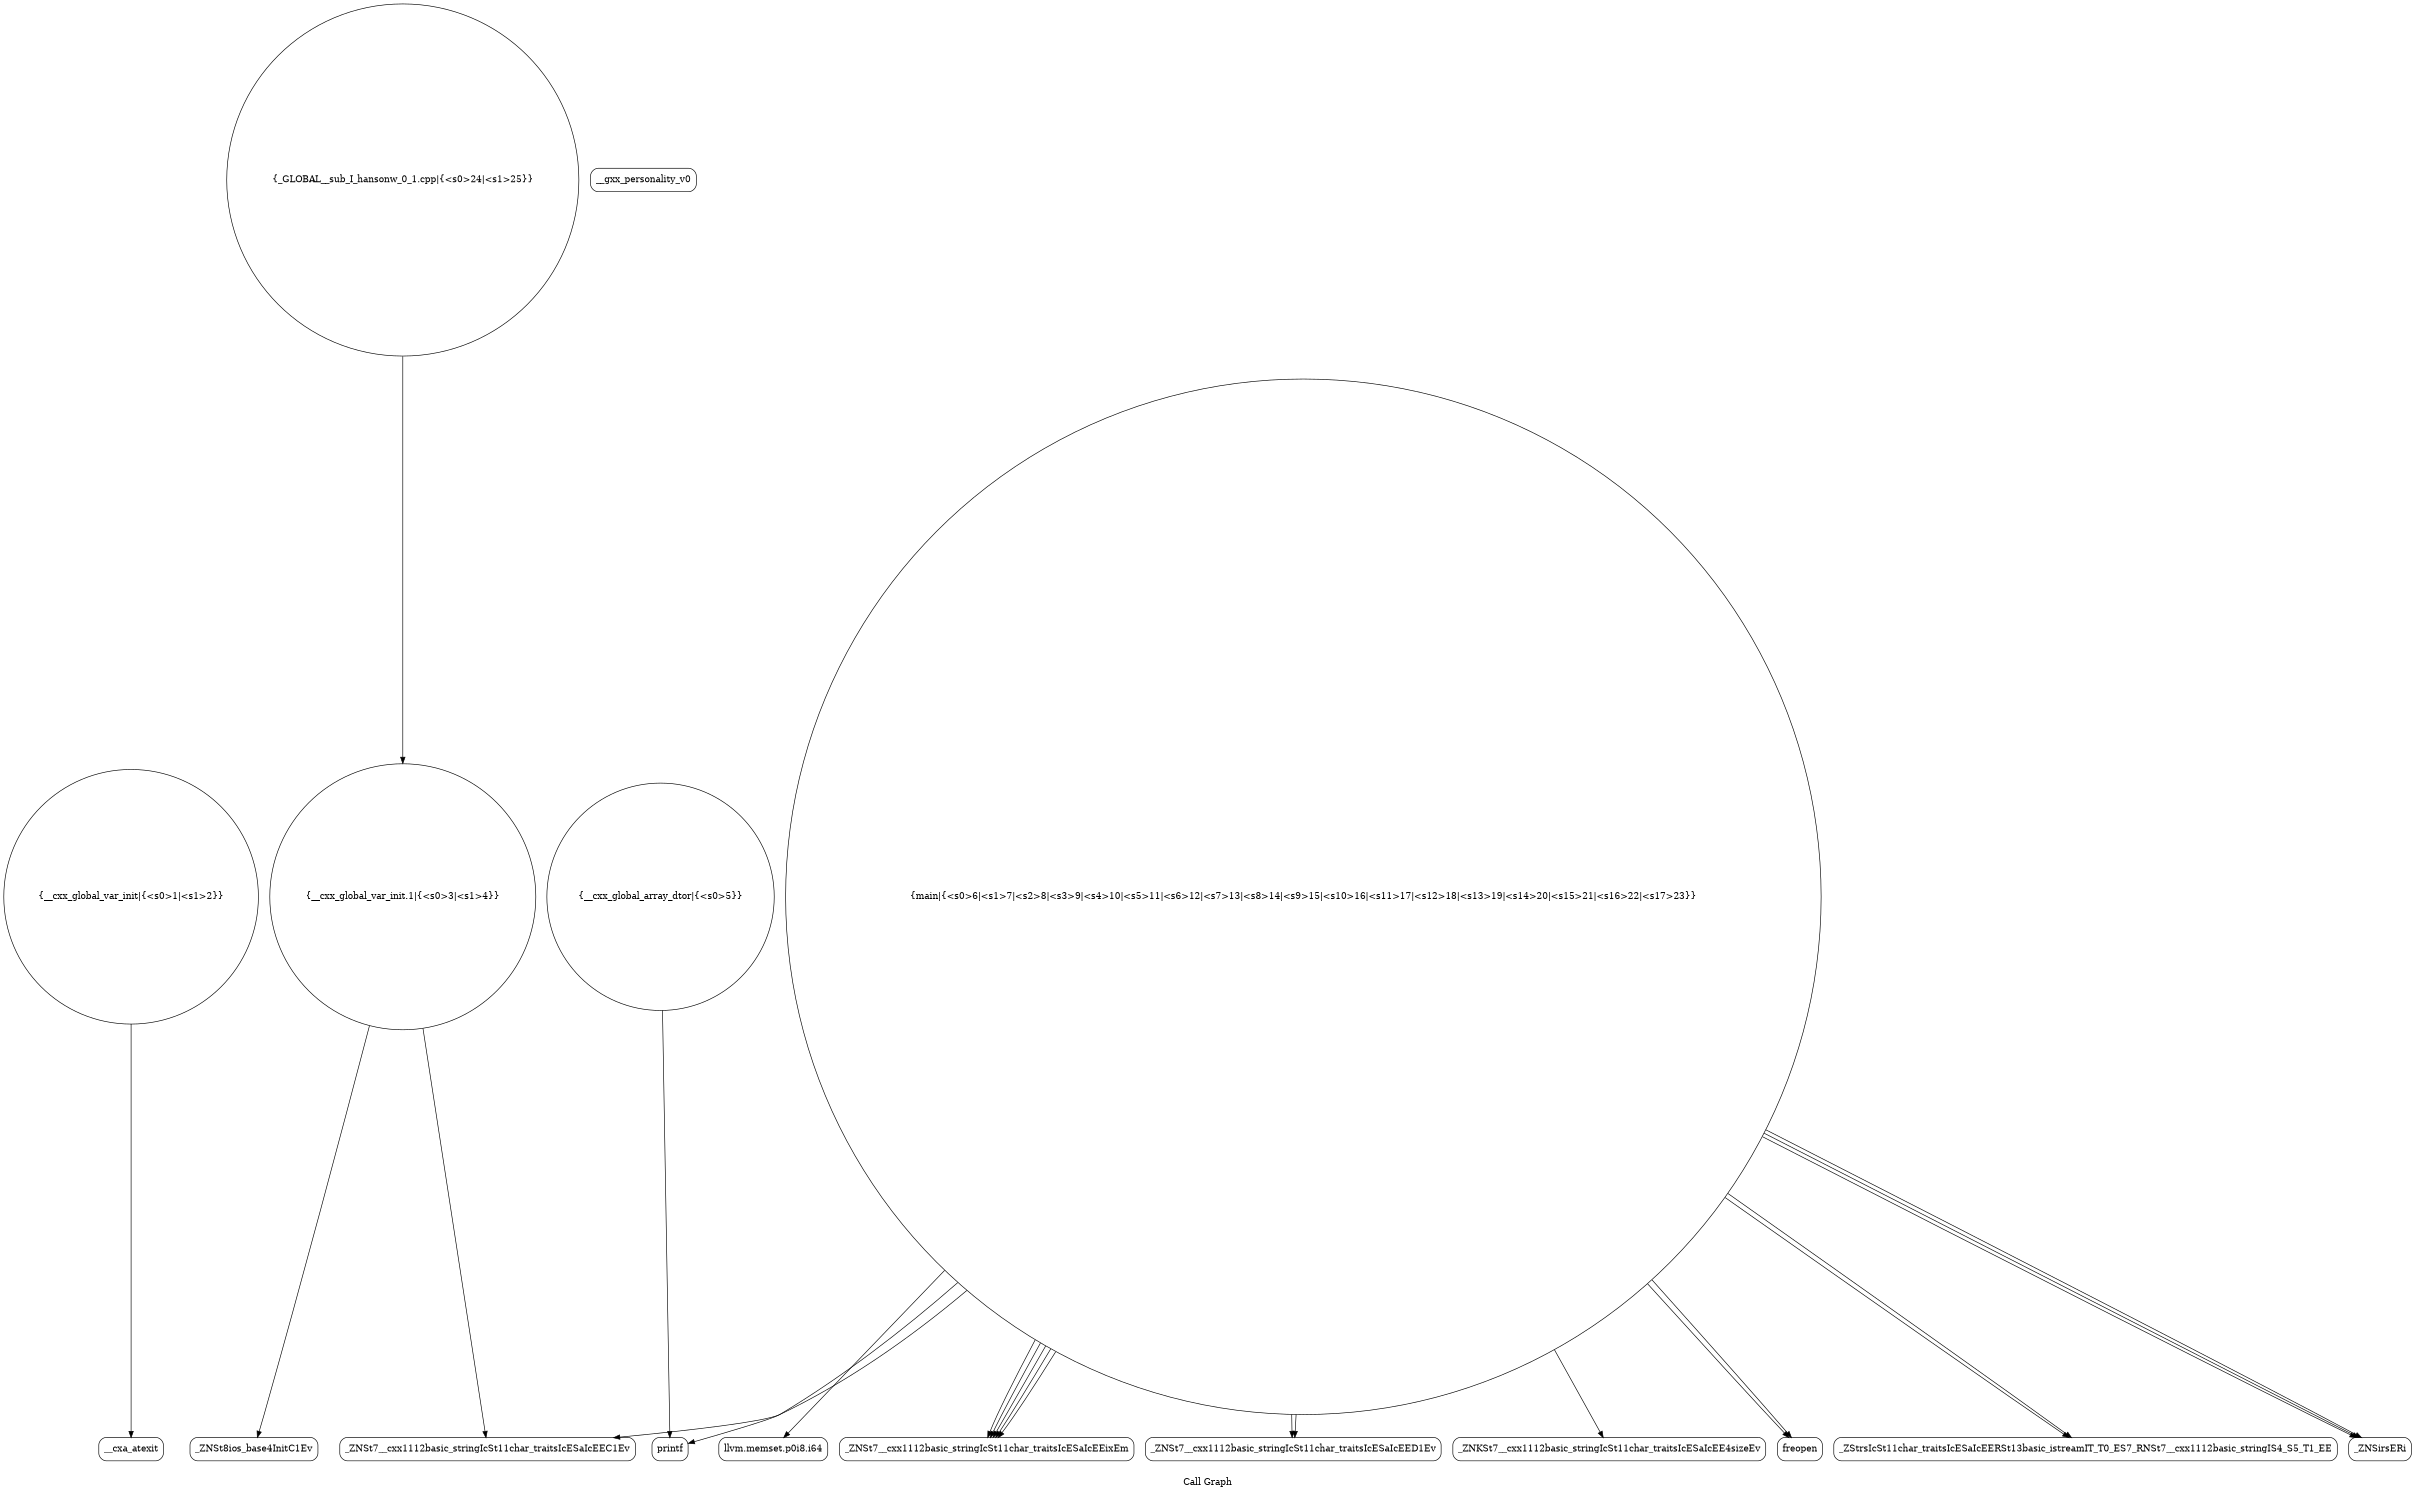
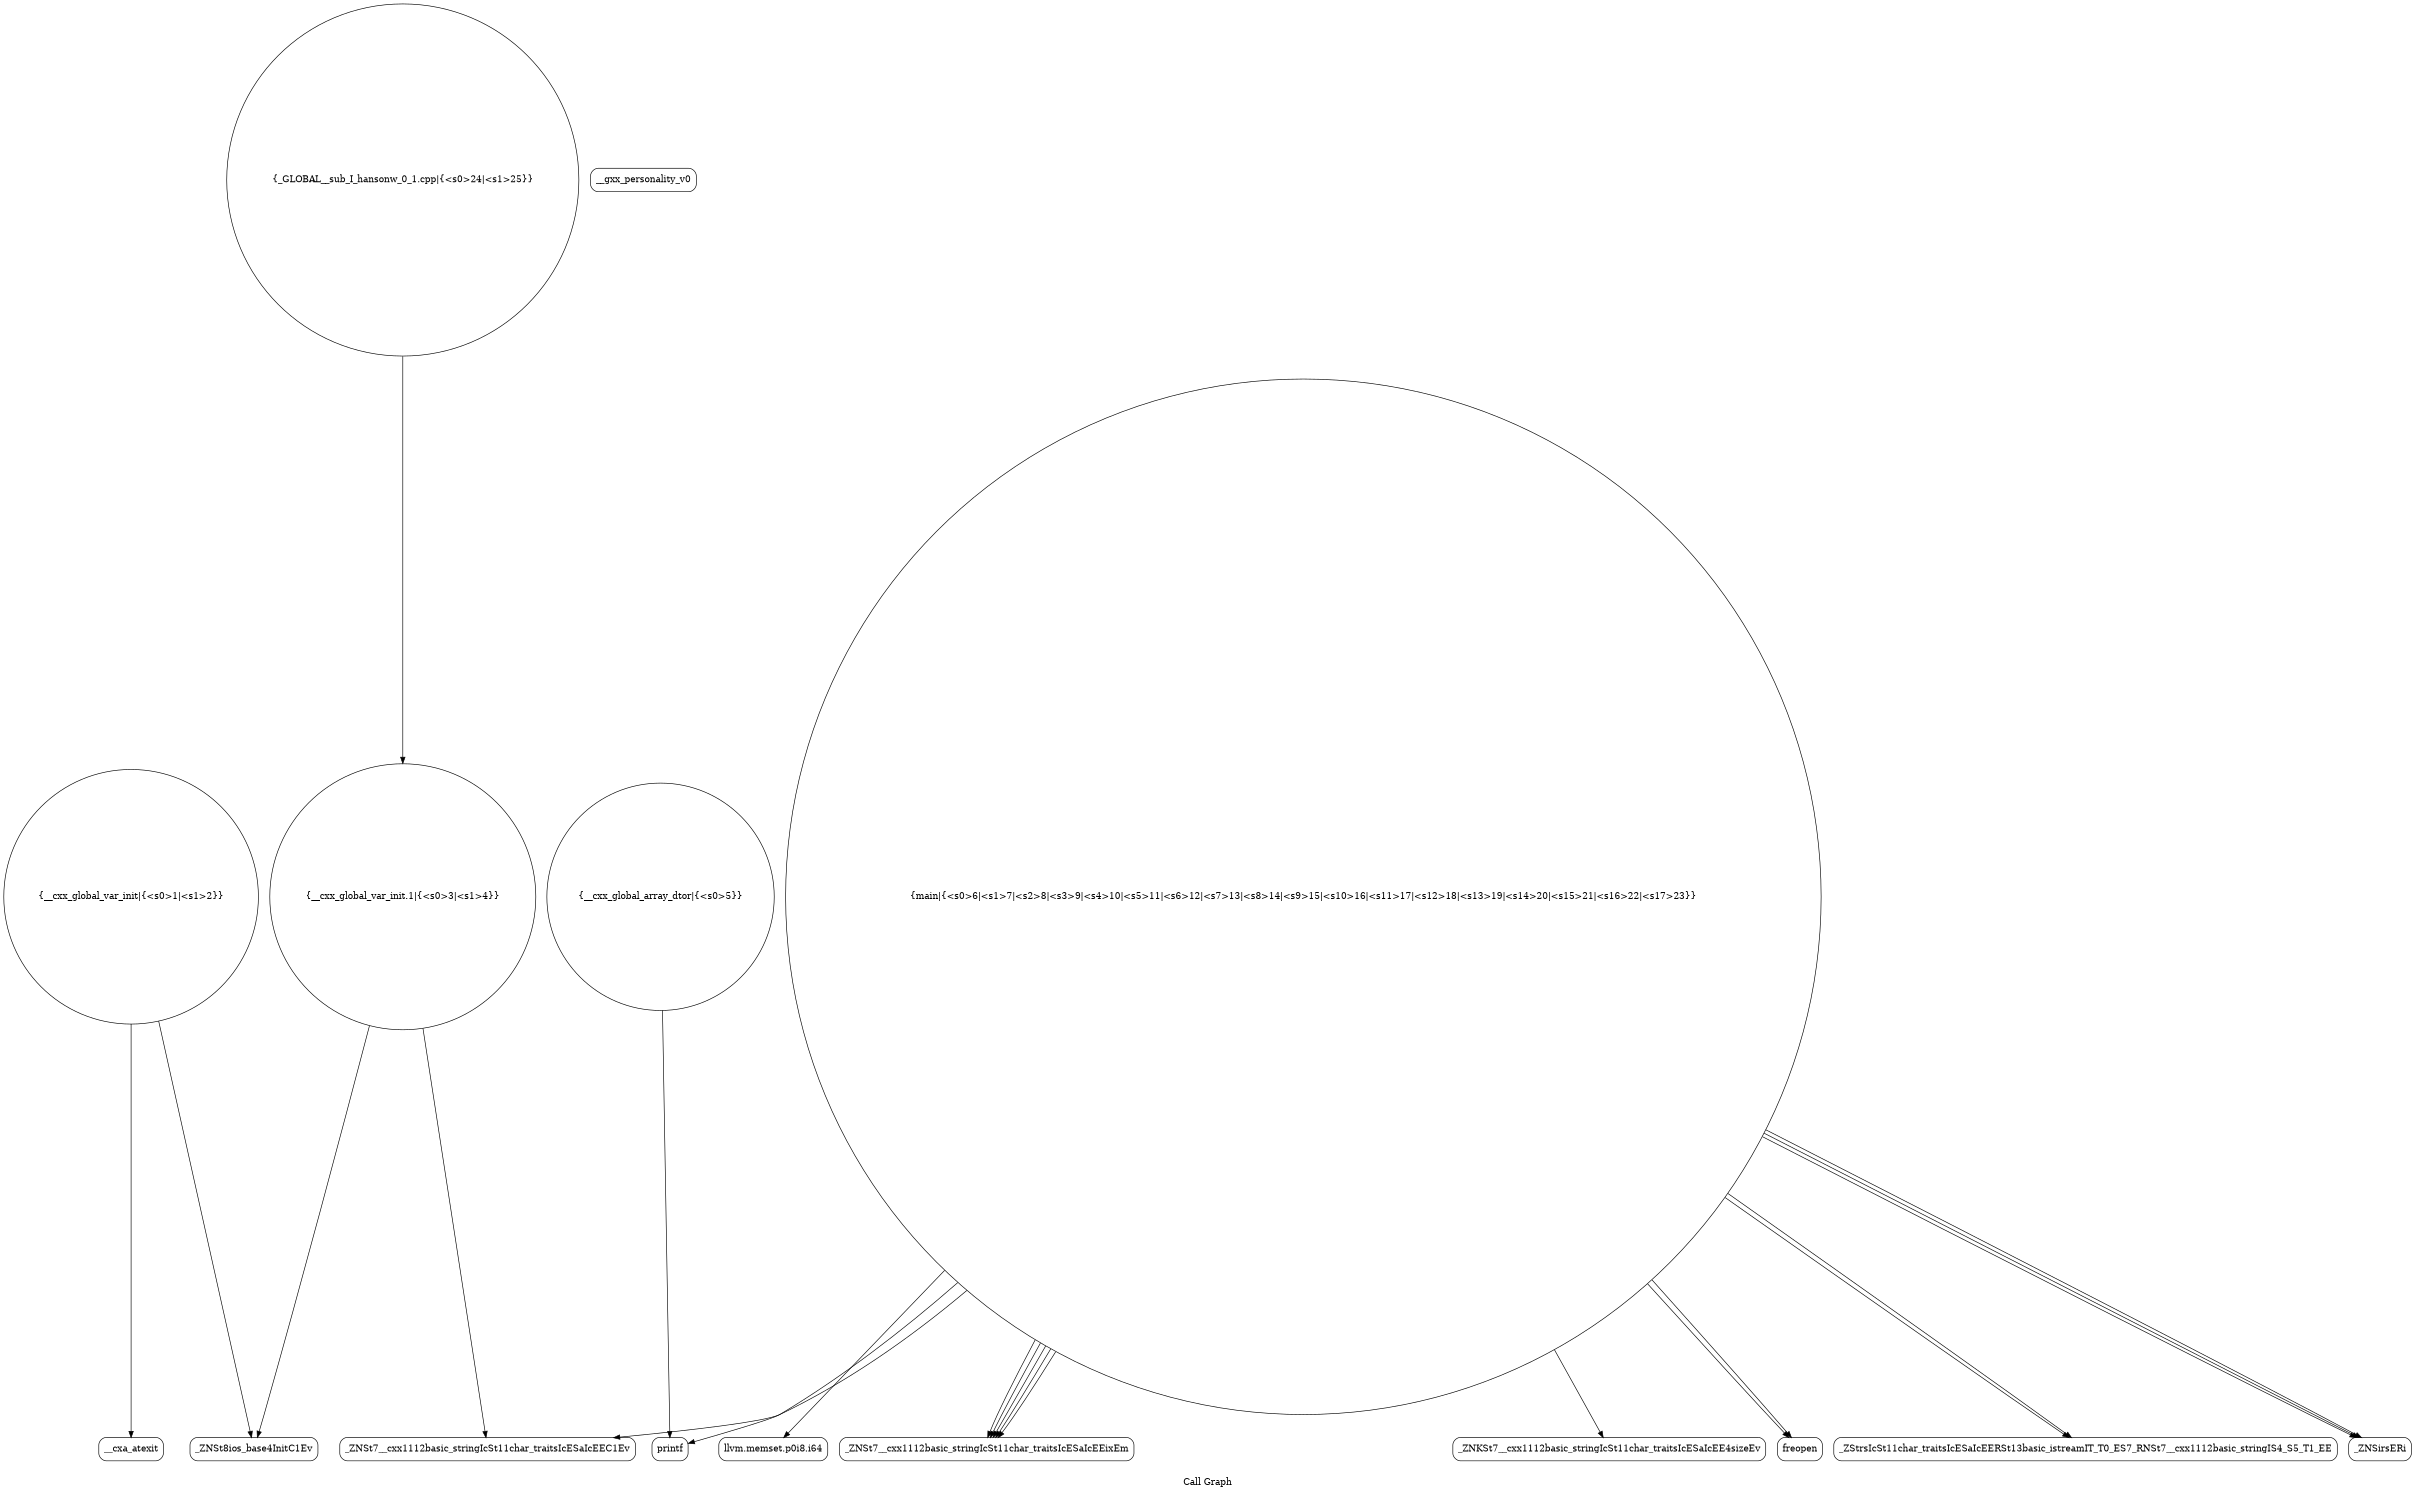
none -> (204, 1226)
(1293, 1449) -> none
